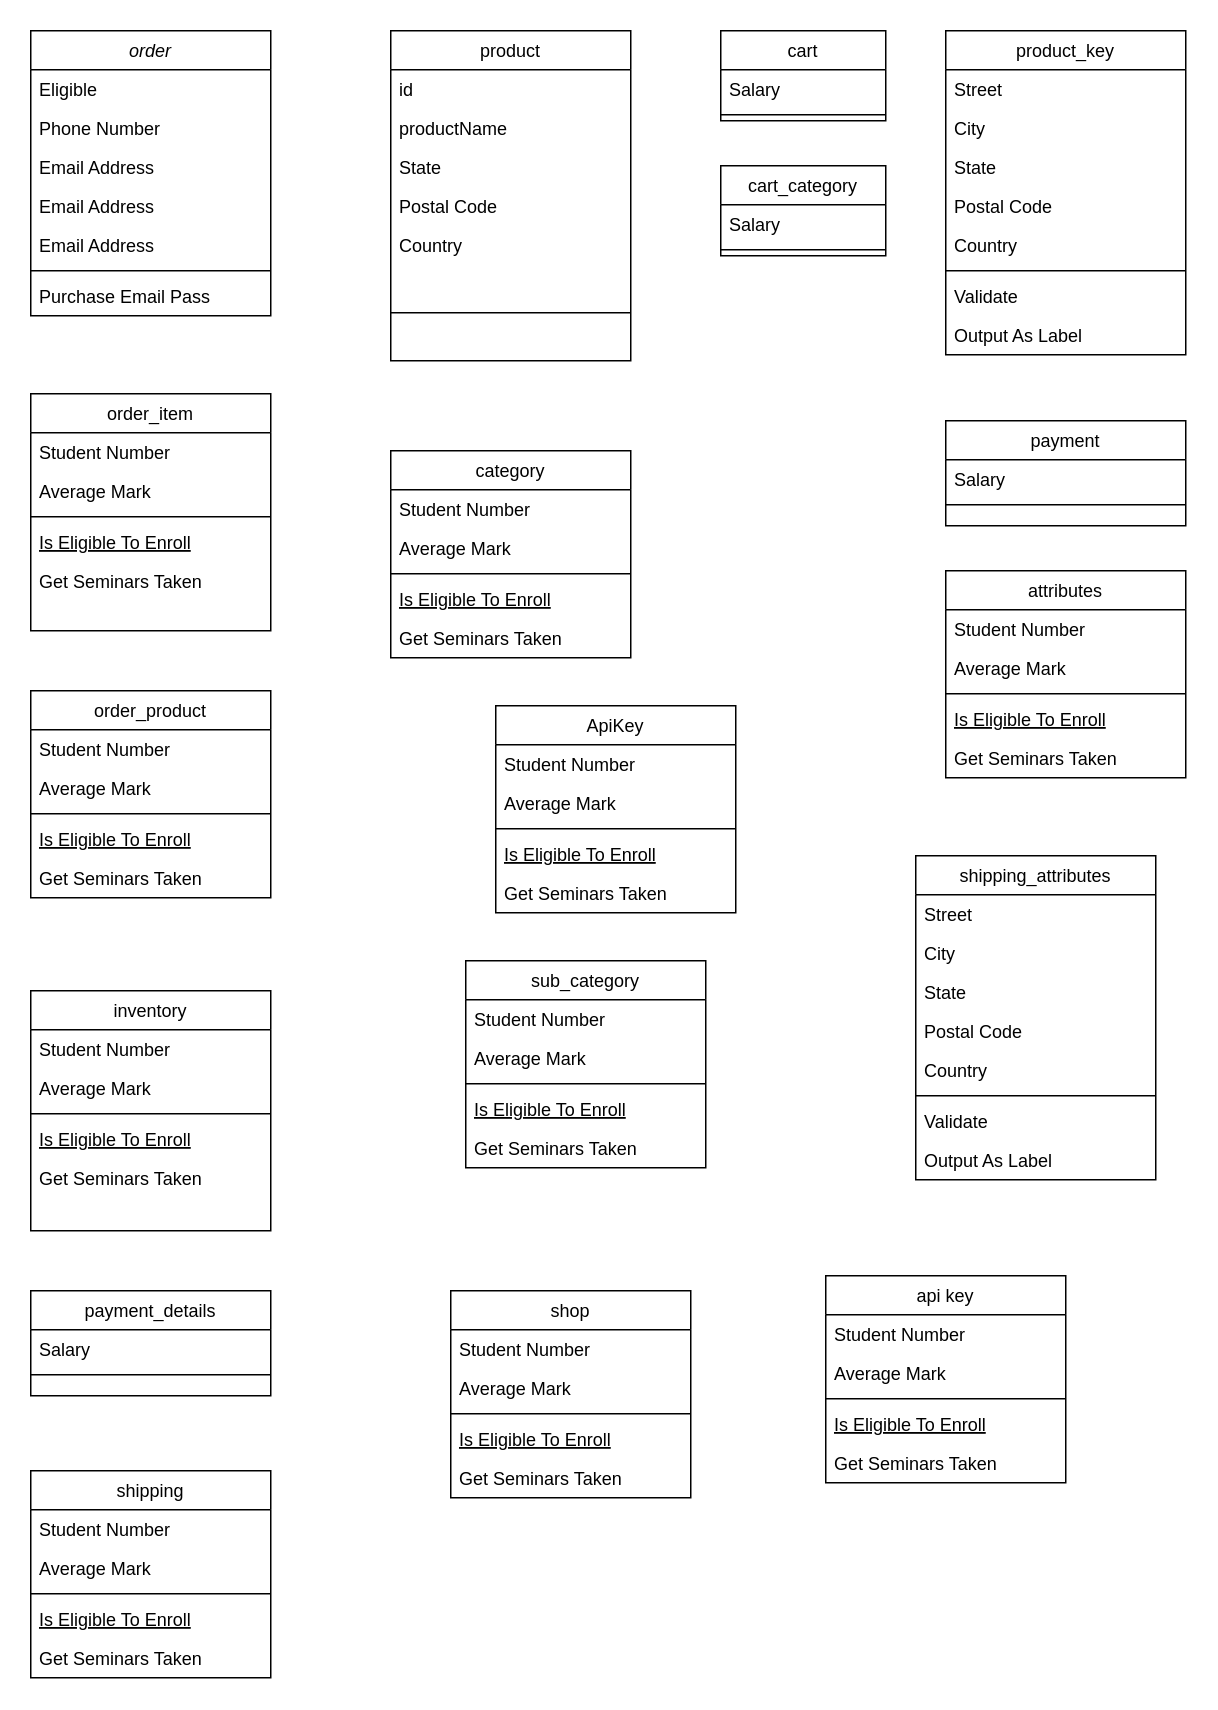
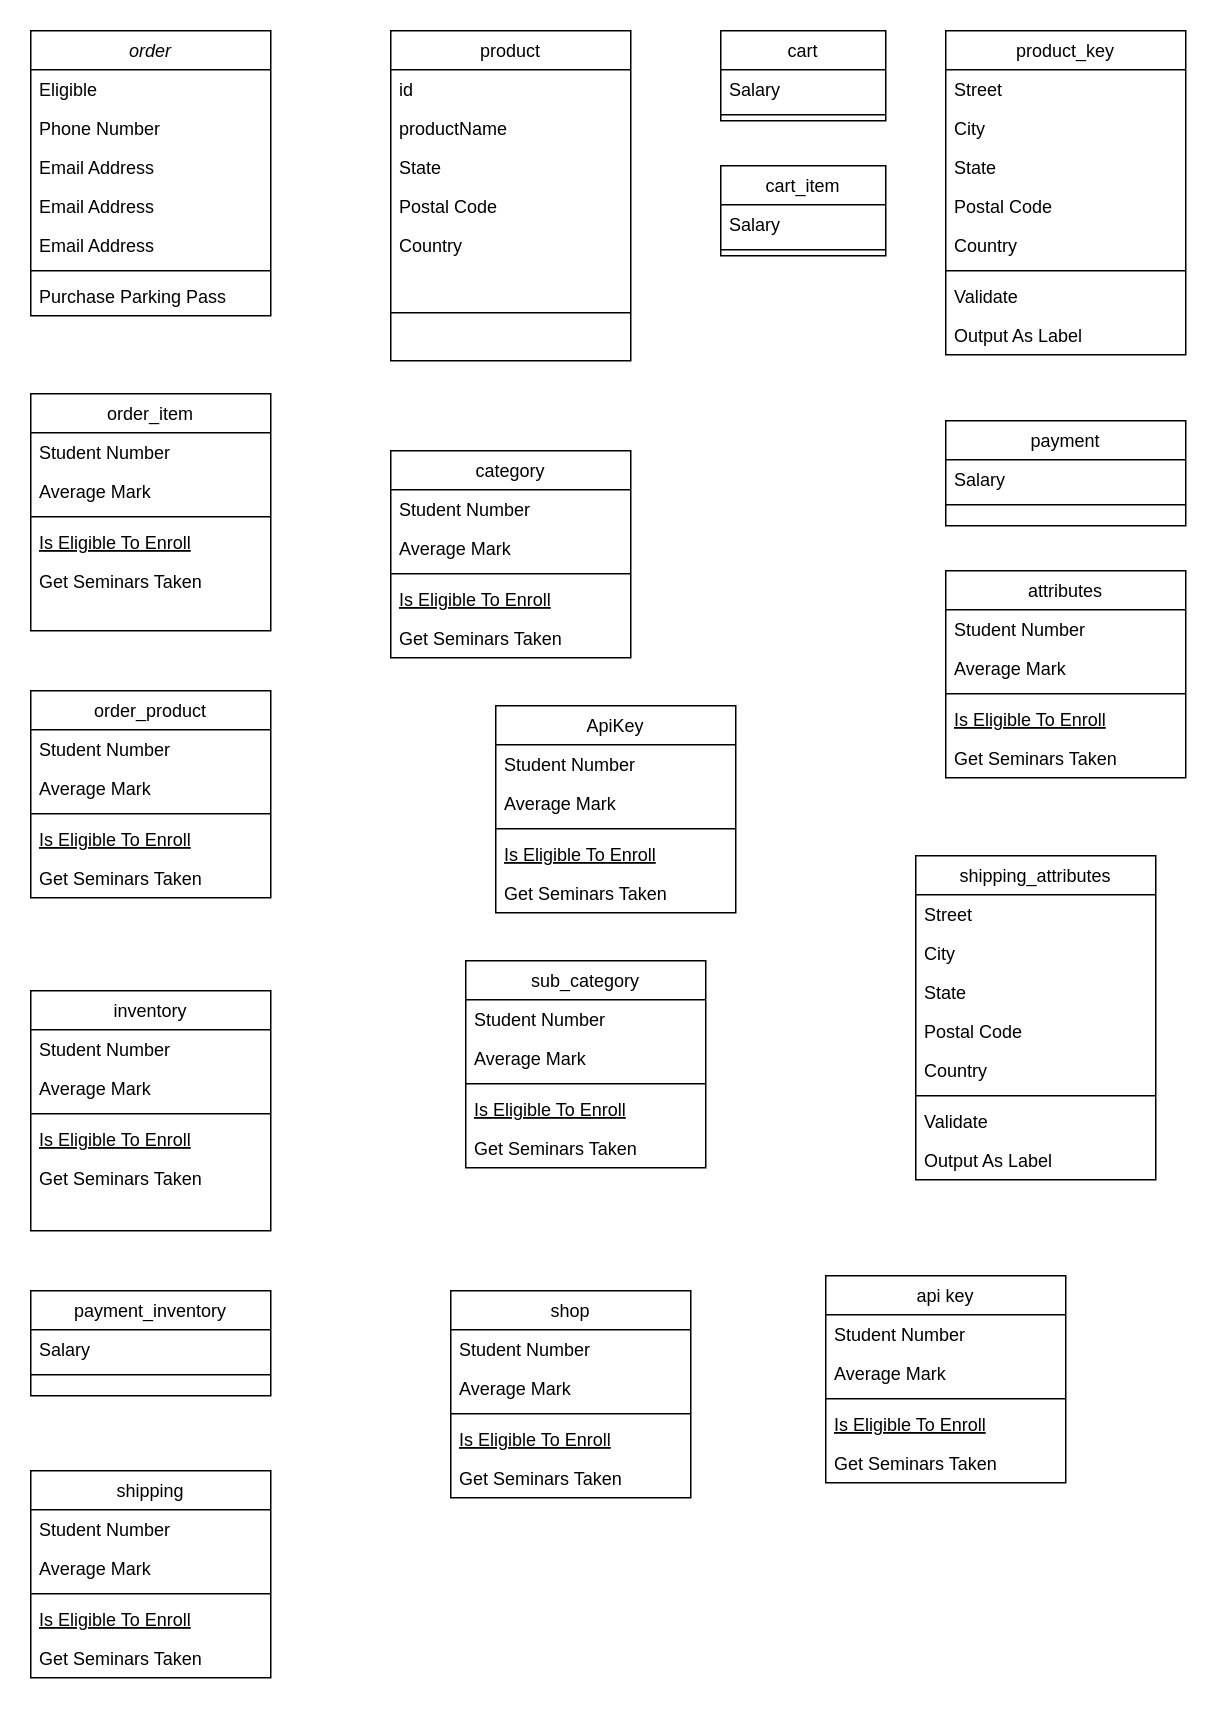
(803, 186) -> (803, 186)
(125, 297) -> (138, 297)
(150, 1311) -> (150, 1311)
